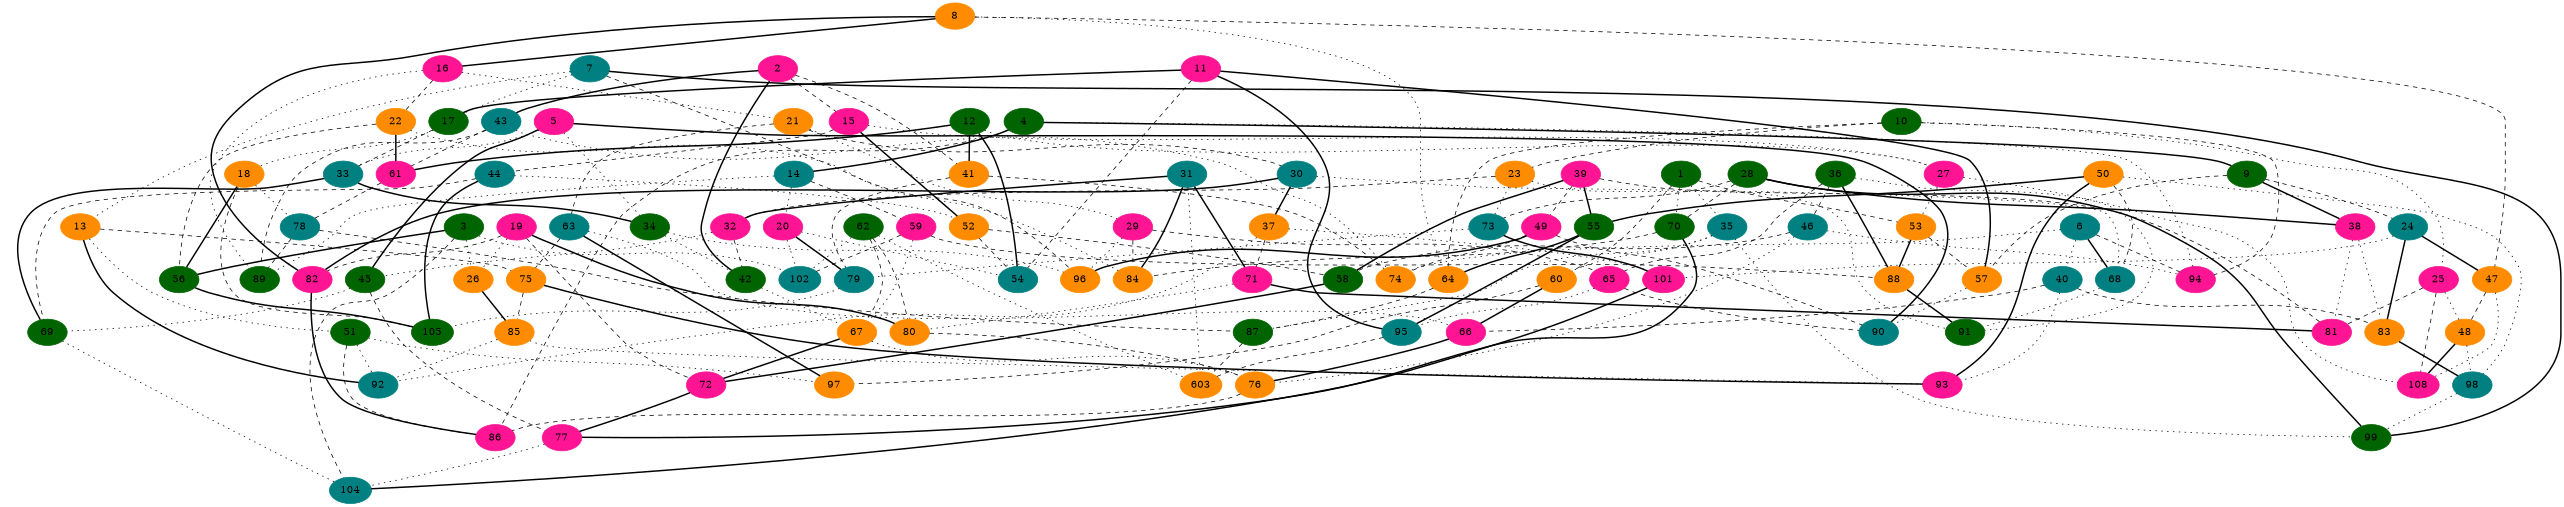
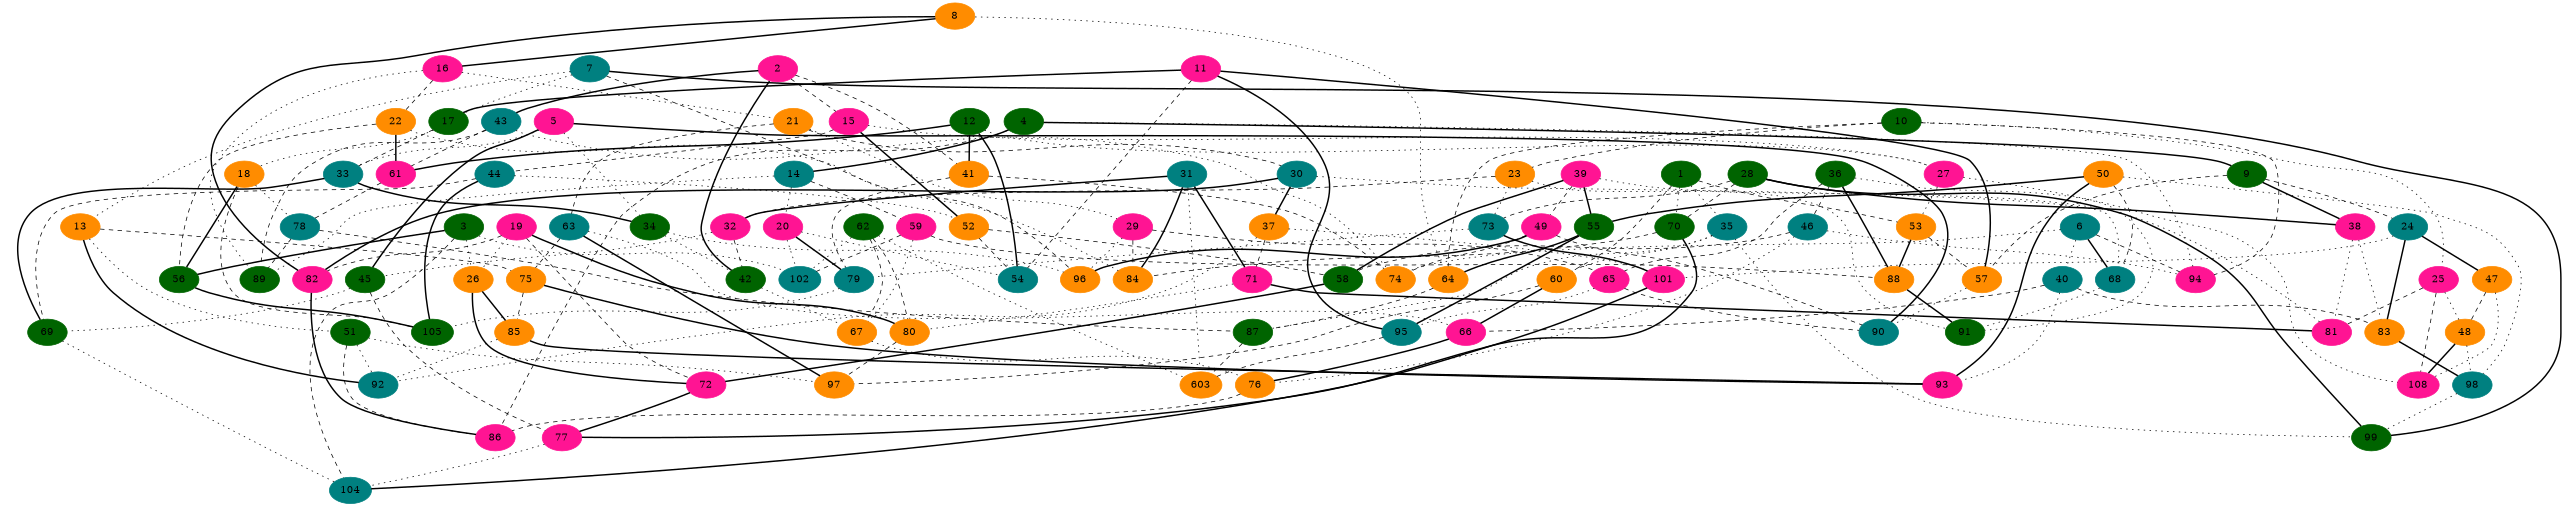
(1818, 40) -> none
(1974, 197) -> (1974, 197)
(1086, 344) -> (862, 365)
(770, 363) -> (557, 370)
(947, 363) -> (947, 363)
